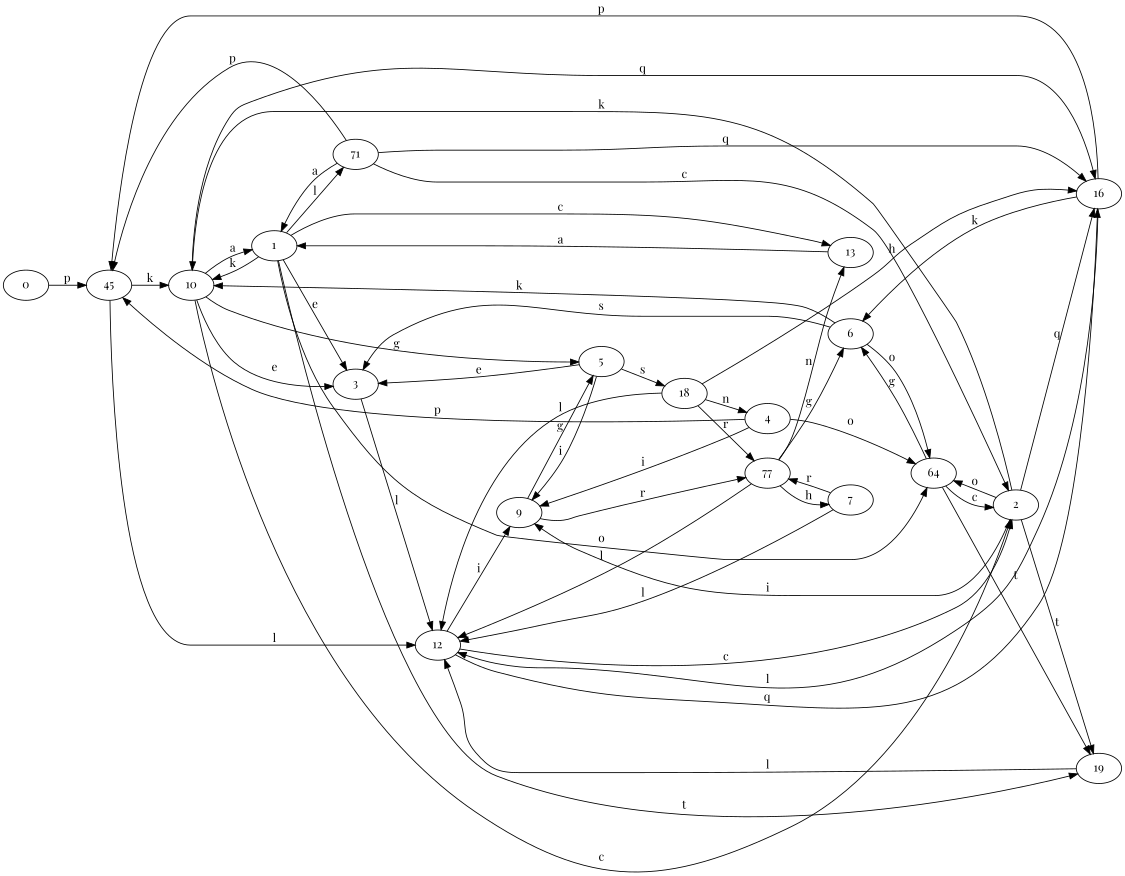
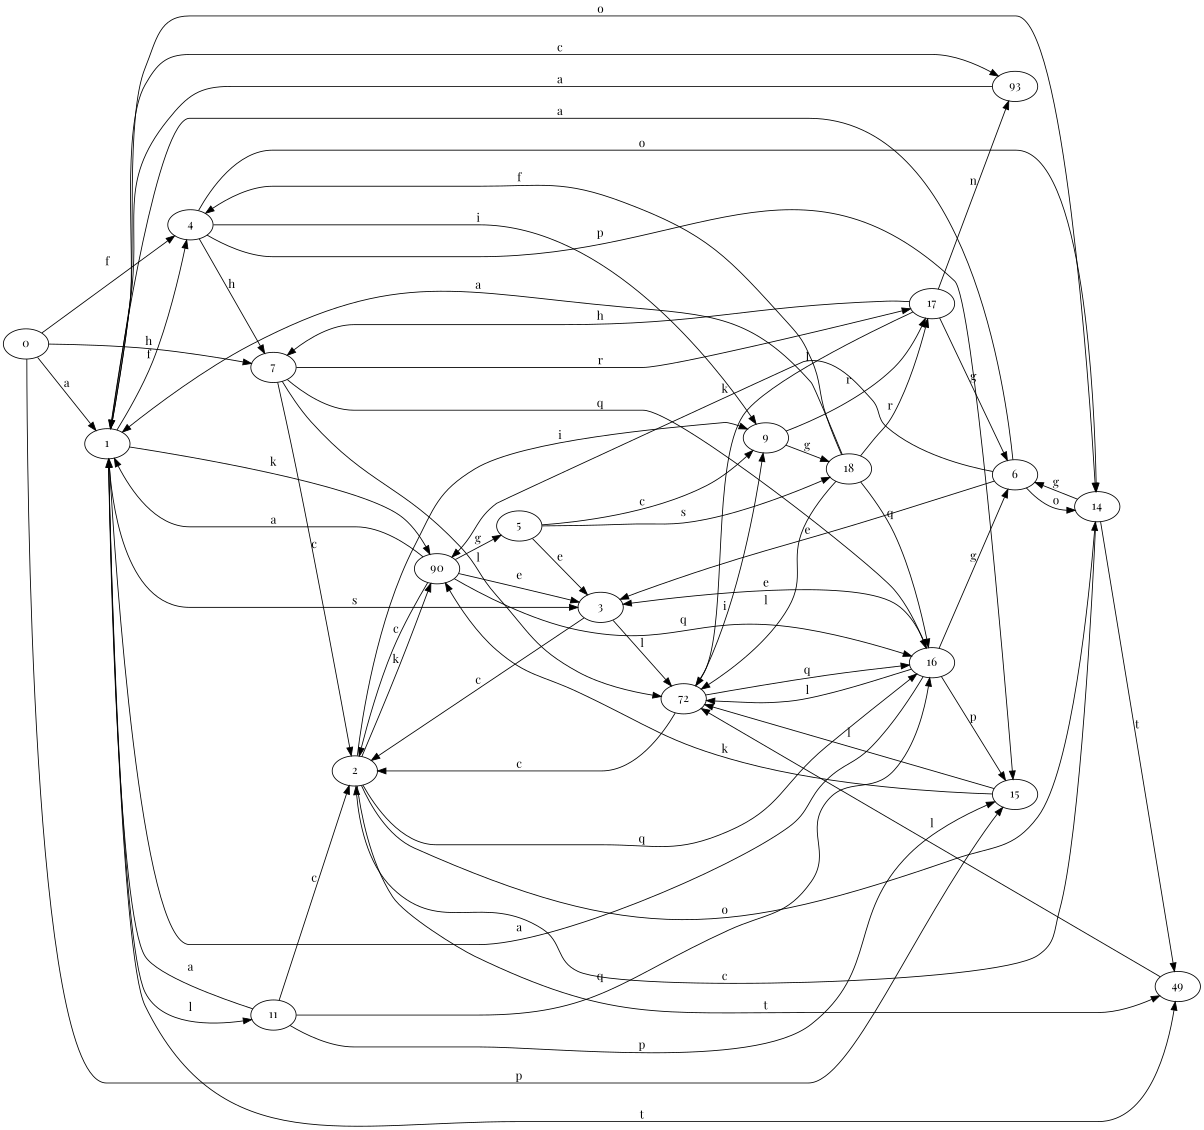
none -> (556, 118)
(356, 154) -> (273, 1015)
(975, 221) -> (974, 557)
(892, 250) -> (890, 514)
(851, 252) -> (1015, 86)
(109, 285) -> (1015, 794)
(191, 285) -> (437, 569)
none -> (105, 287)
none -> (230, 292)
none -> (503, 295)
(315, 305) -> (355, 601)
(601, 307) -> (807, 531)
none -> (160, 342)
none -> (146, 348)
none -> (64, 391)
(726, 400) -> (519, 178)
none -> (645, 411)
(558, 441) -> (804, 452)
(560, 452) -> (642, 502)
(768, 473) -> (932, 304)
(934, 473) -> (1097, 507)
none -> (315, 565)
none -> (784, 590)
(438, 645) -> (684, 699)
none -> (481, 687)
(1099, 768) -> (1178, 986)
none -> (358, 945)
